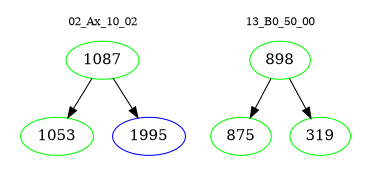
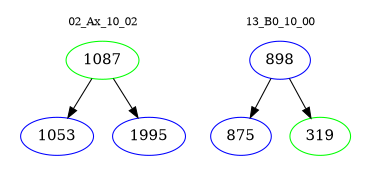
(281, 23) -> (281, 23)
(280, 60) -> (280, 60)
(57, 136) -> (57, 136)
(241, 136) -> (241, 136)
